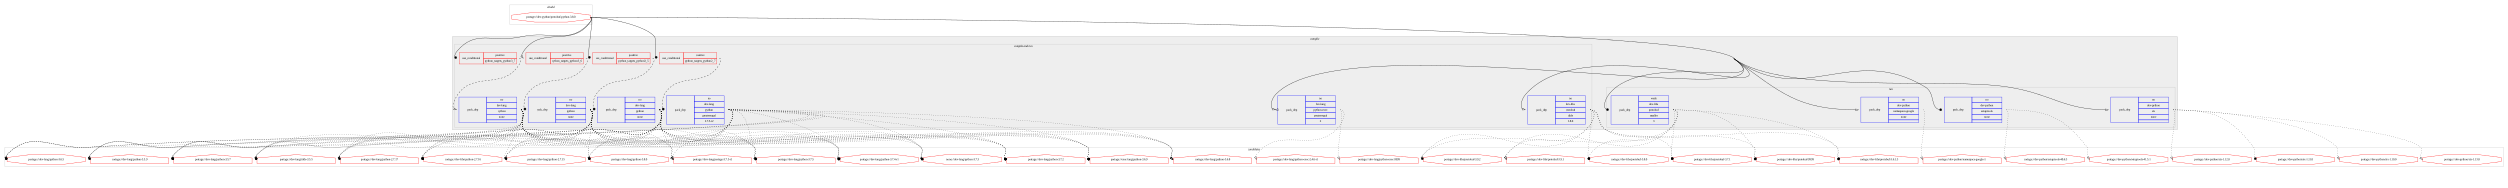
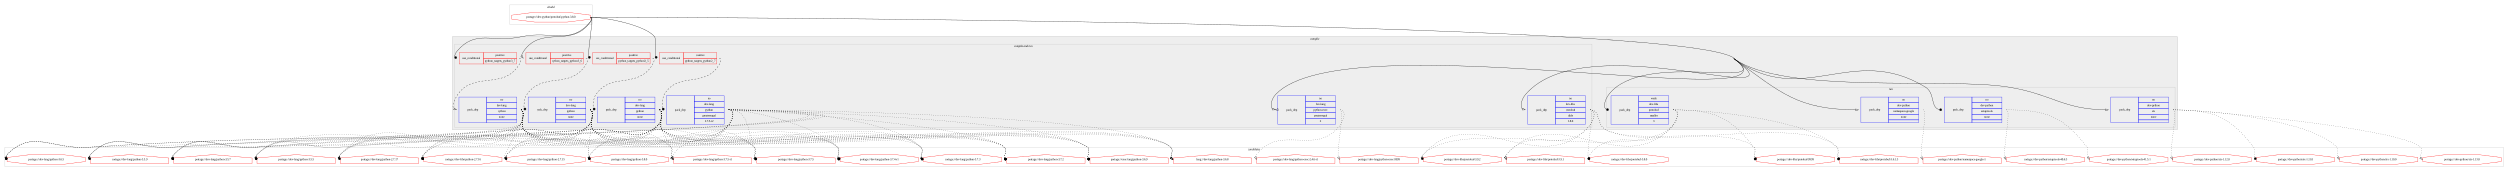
(296, 160) -> (296, 160)
(713, 160) -> (713, 160)
(963, 160) -> (963, 160)
(1212, 160) -> (1212, 160)
(1712, 160) -> none
